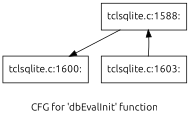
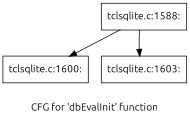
(149, 47) -> (139, 39)
